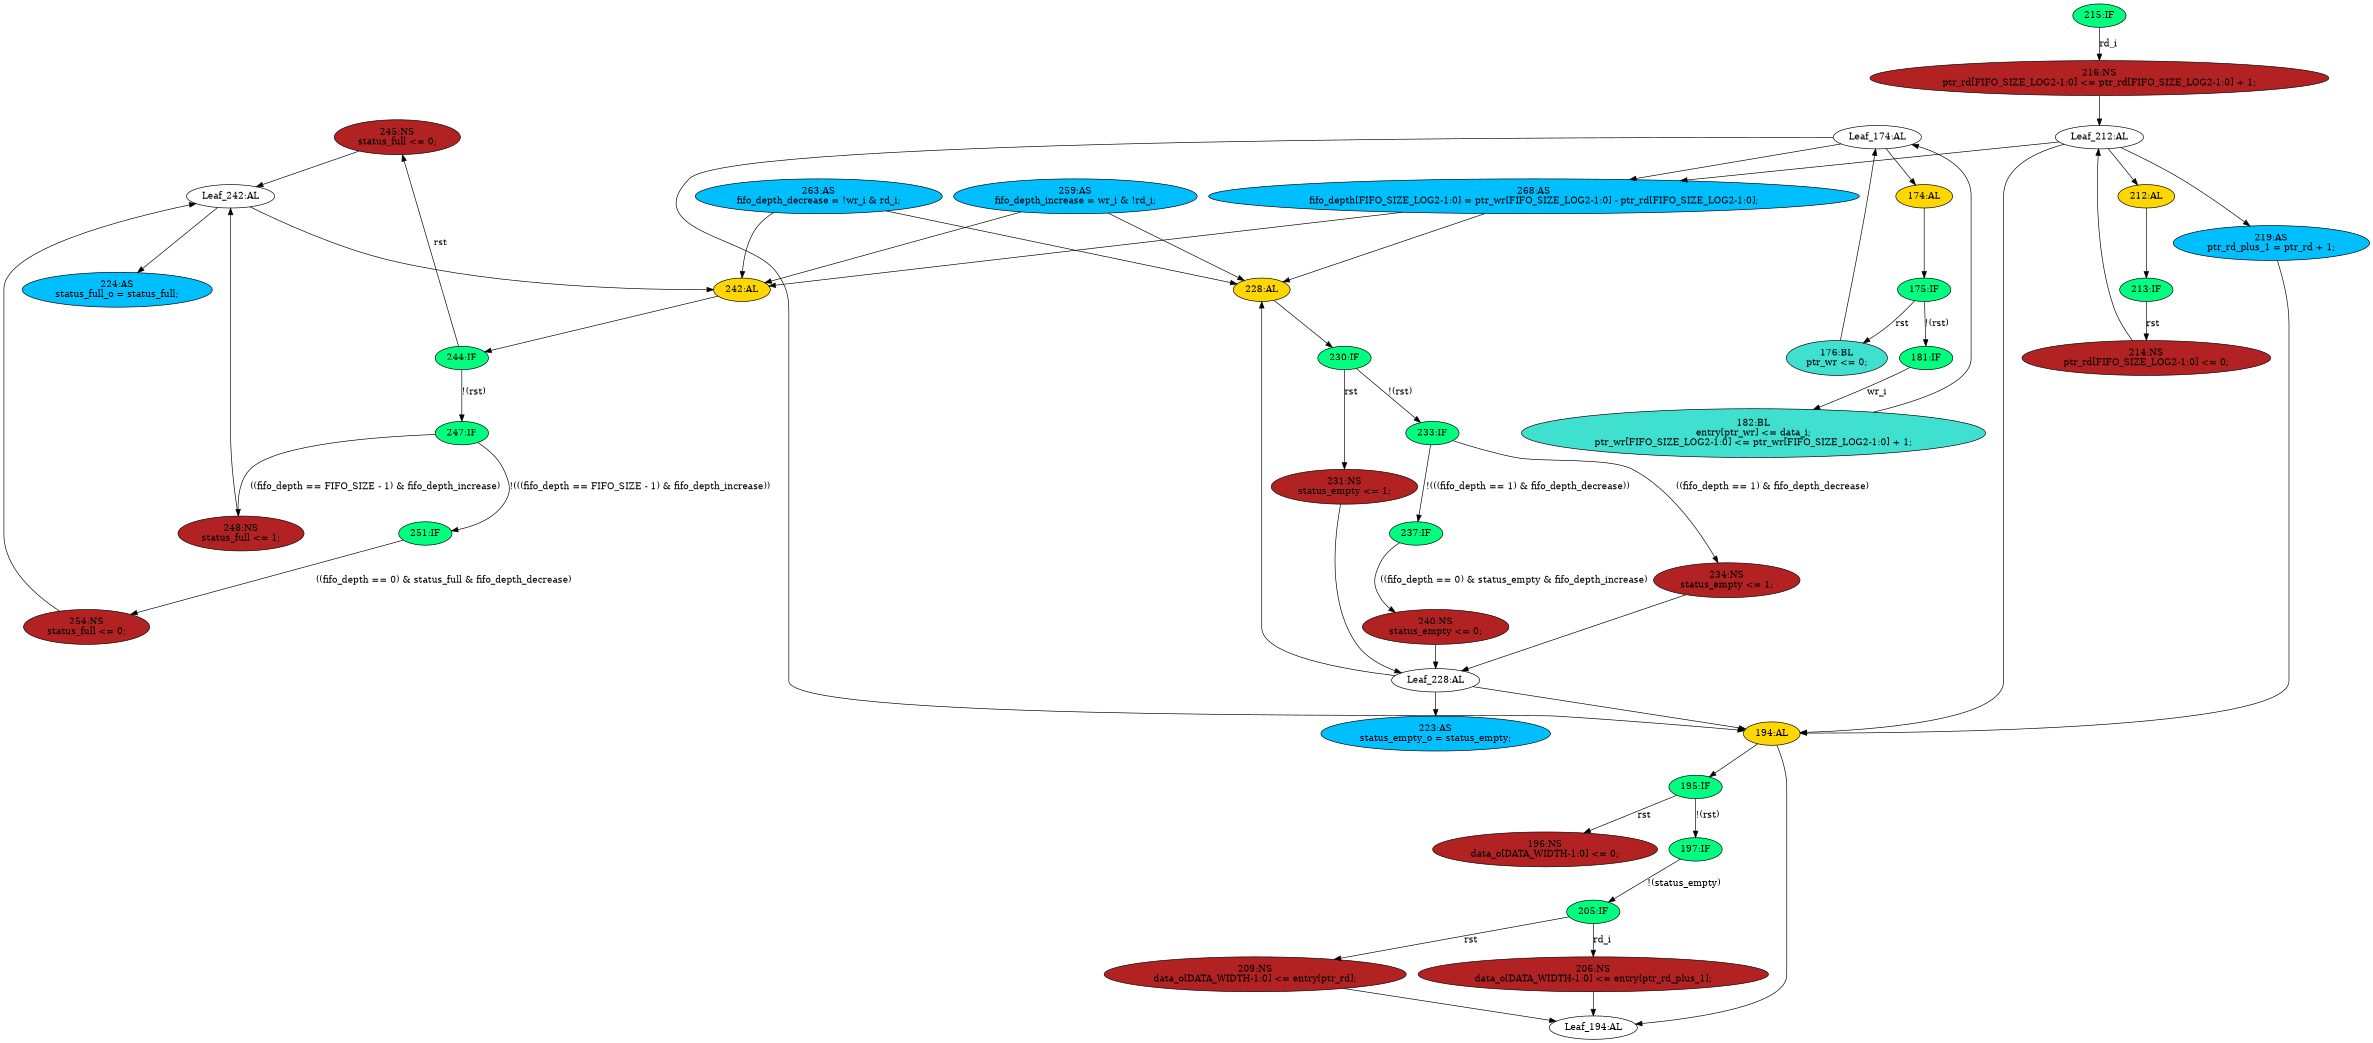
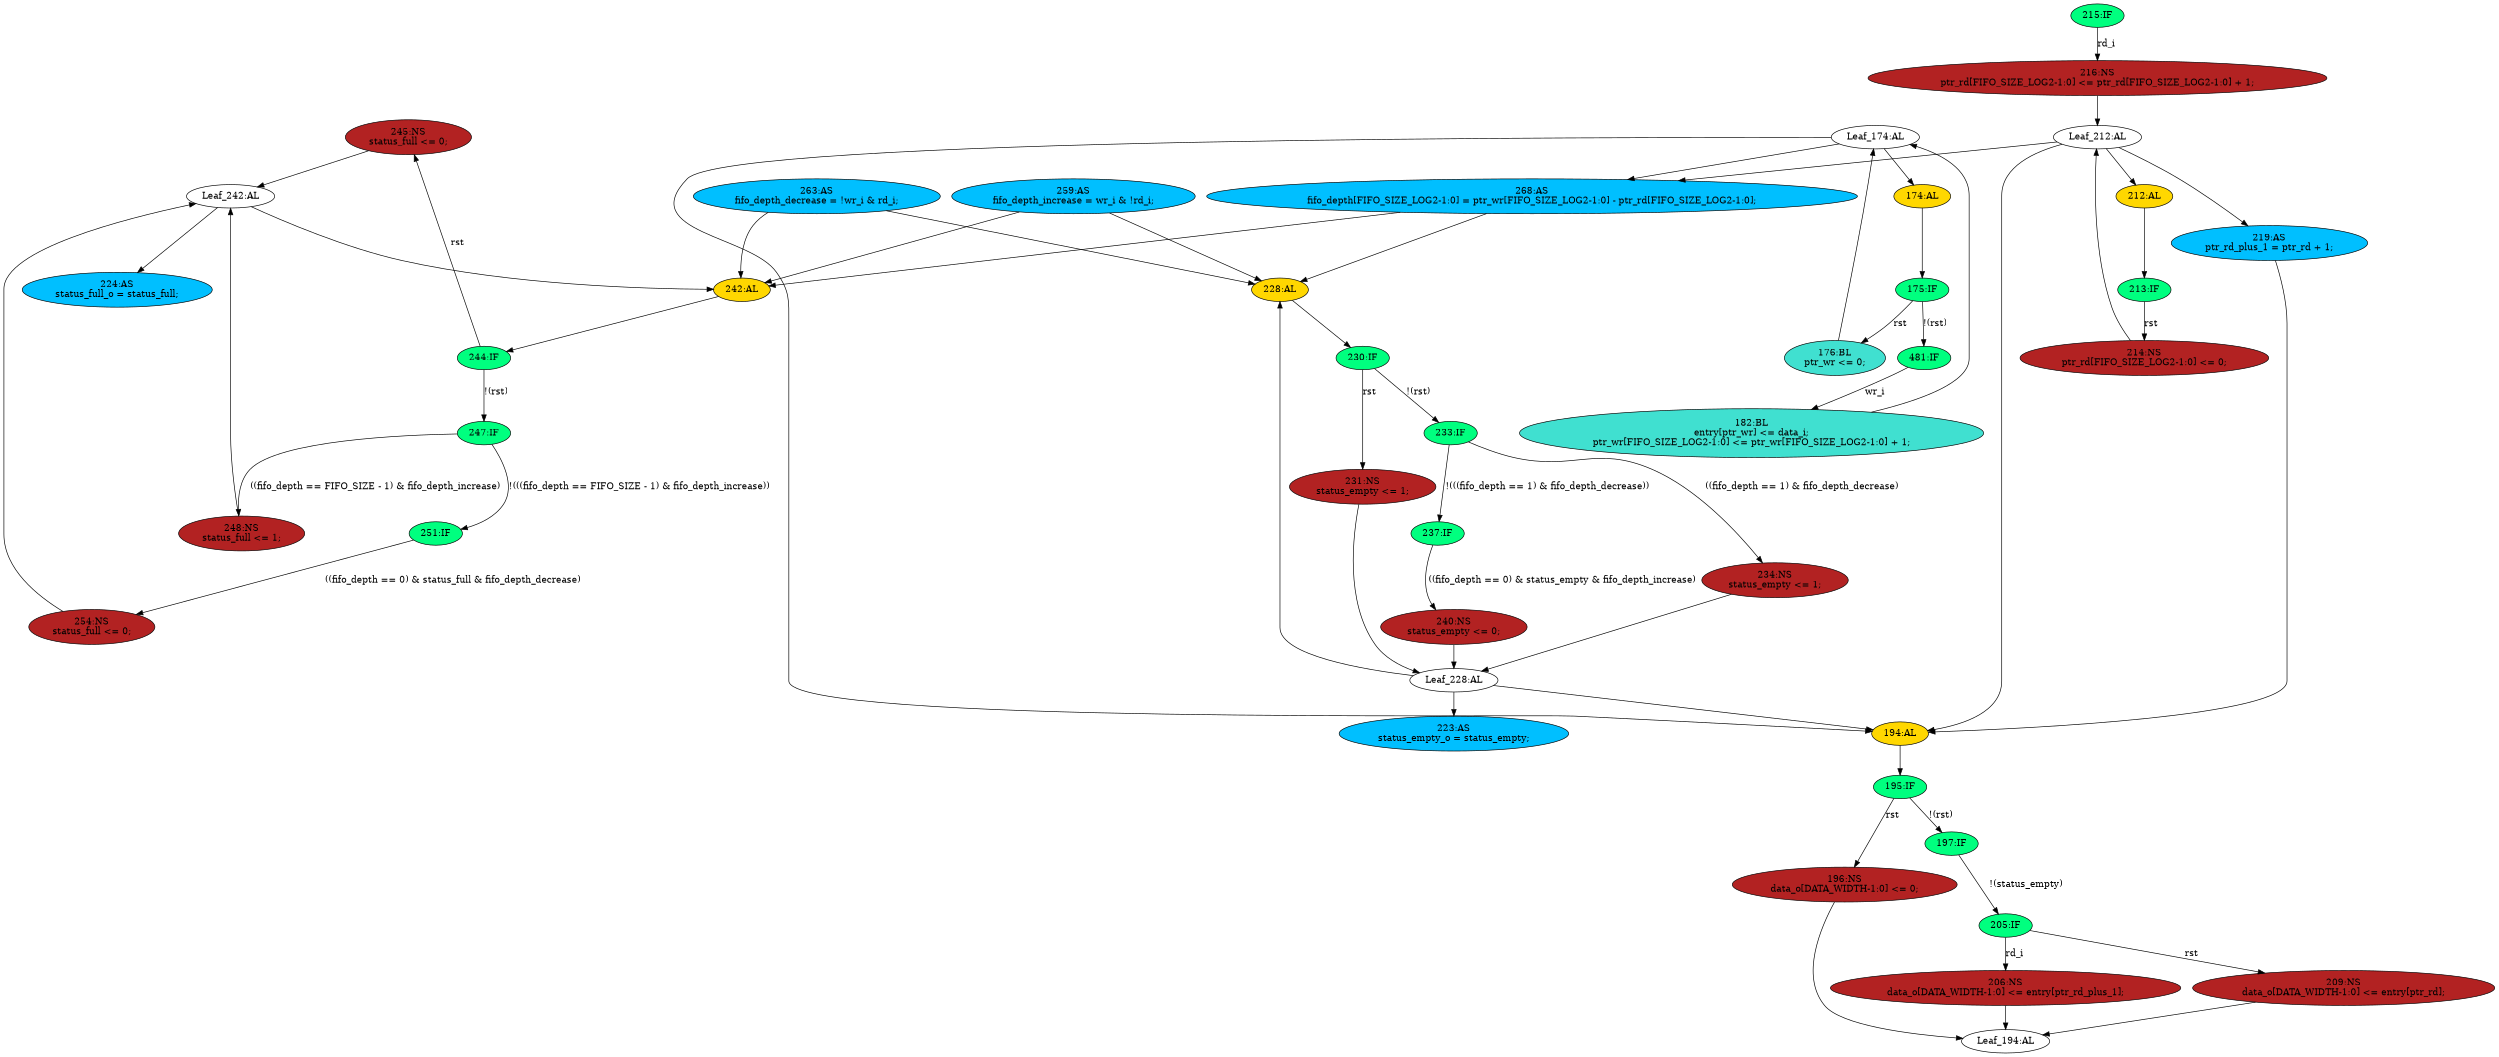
(1926, 358) -> (1924, 358)
(1787, 939) -> (1836, 1014)
